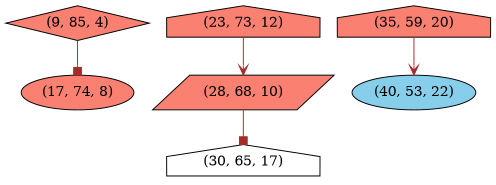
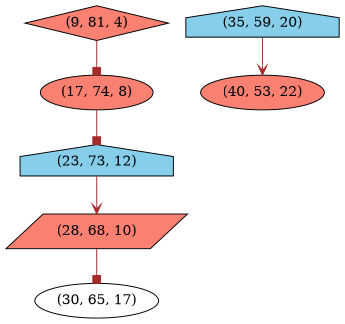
(78, 23) -> (97, 23)
(243, 23) -> (97, 162)
(414, 23) -> (263, 23)
(414, 93) -> (263, 93)
none -> (97, 123)
(243, 162) -> (97, 301)
